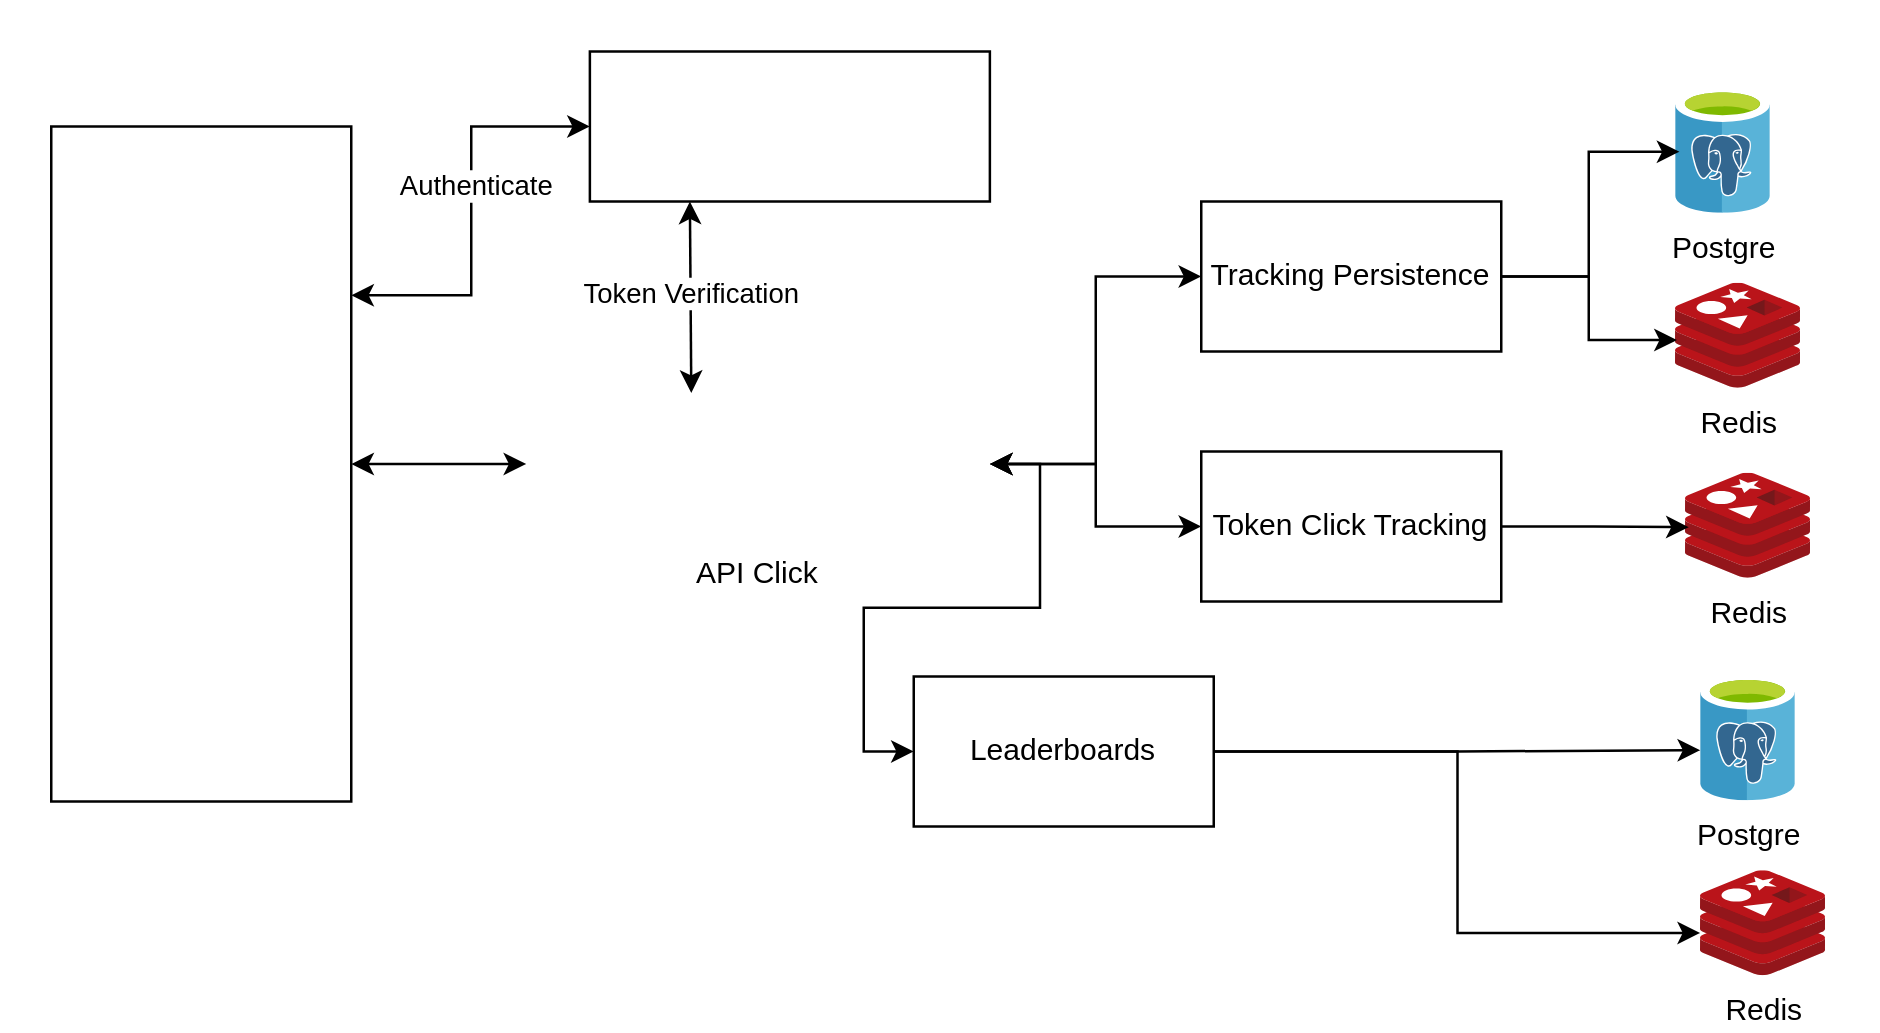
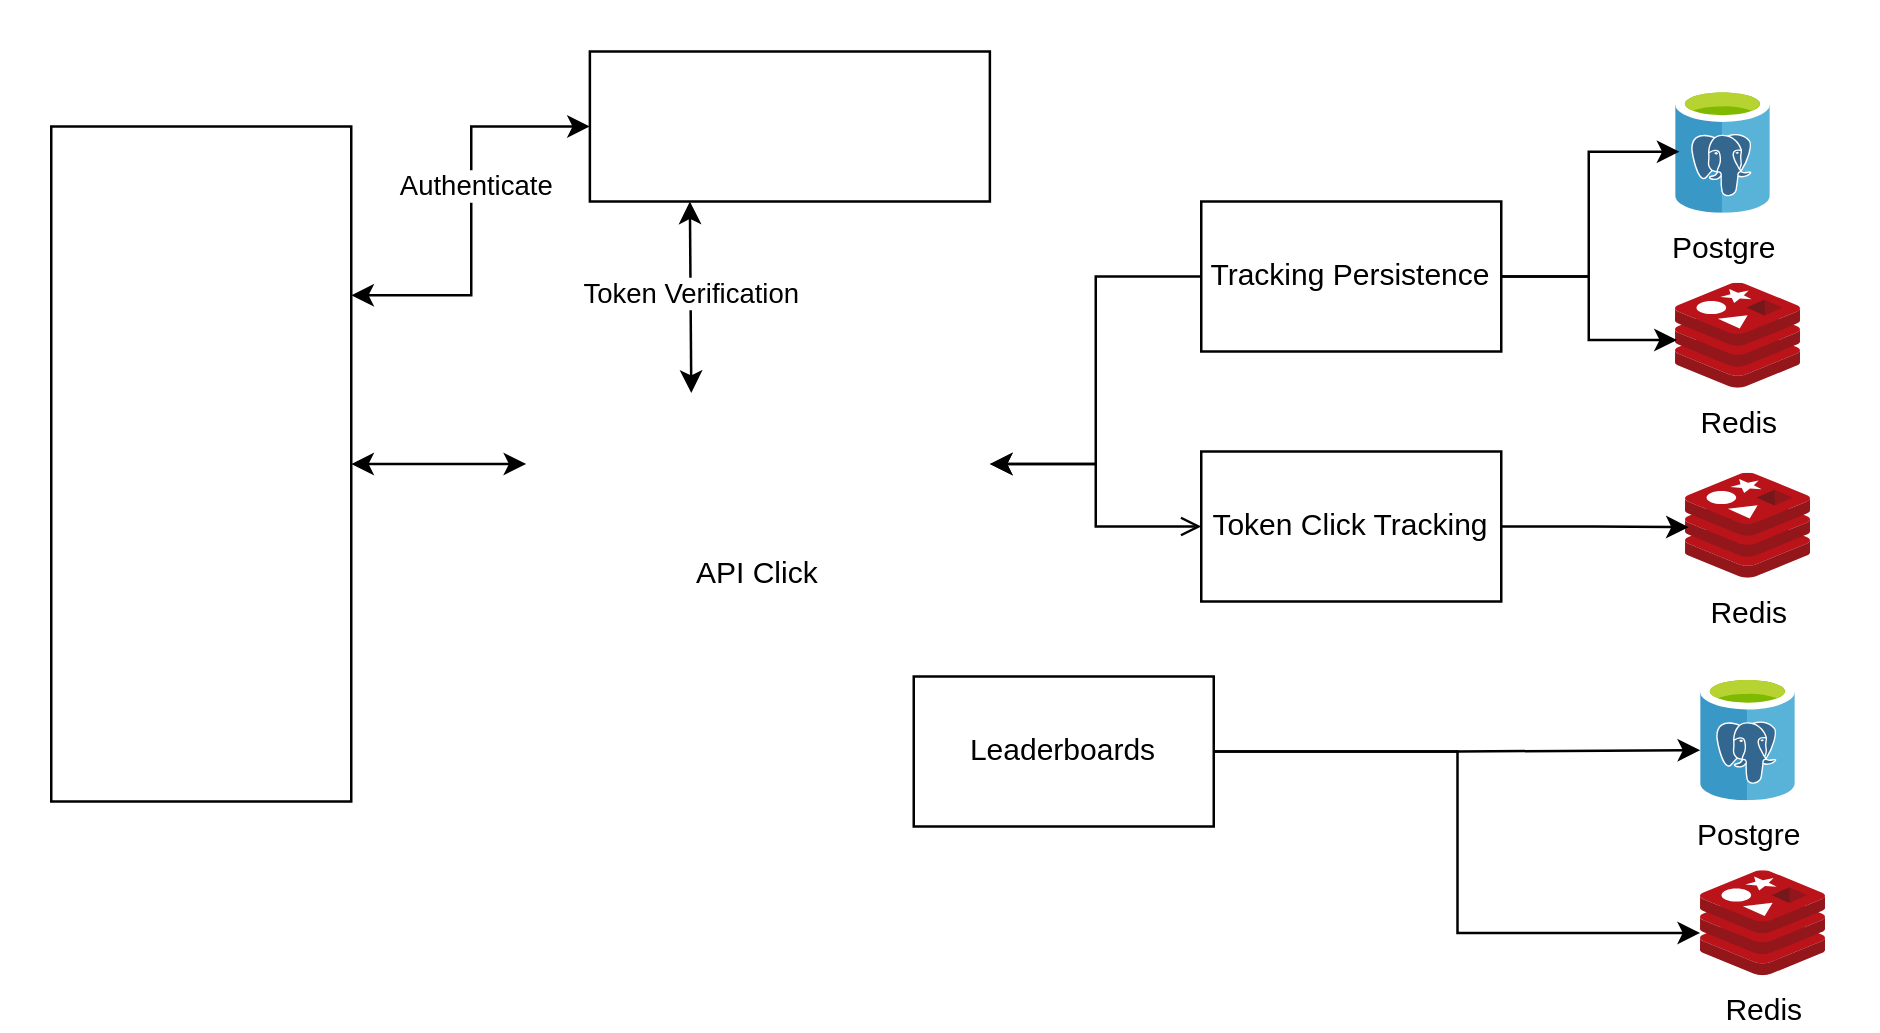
(1183, 276) -> (1189, 276)
(1183, 526) -> (1187, 526)
(933, 608) -> none
